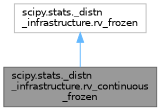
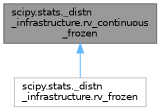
(80, 55) -> (80, 65)
